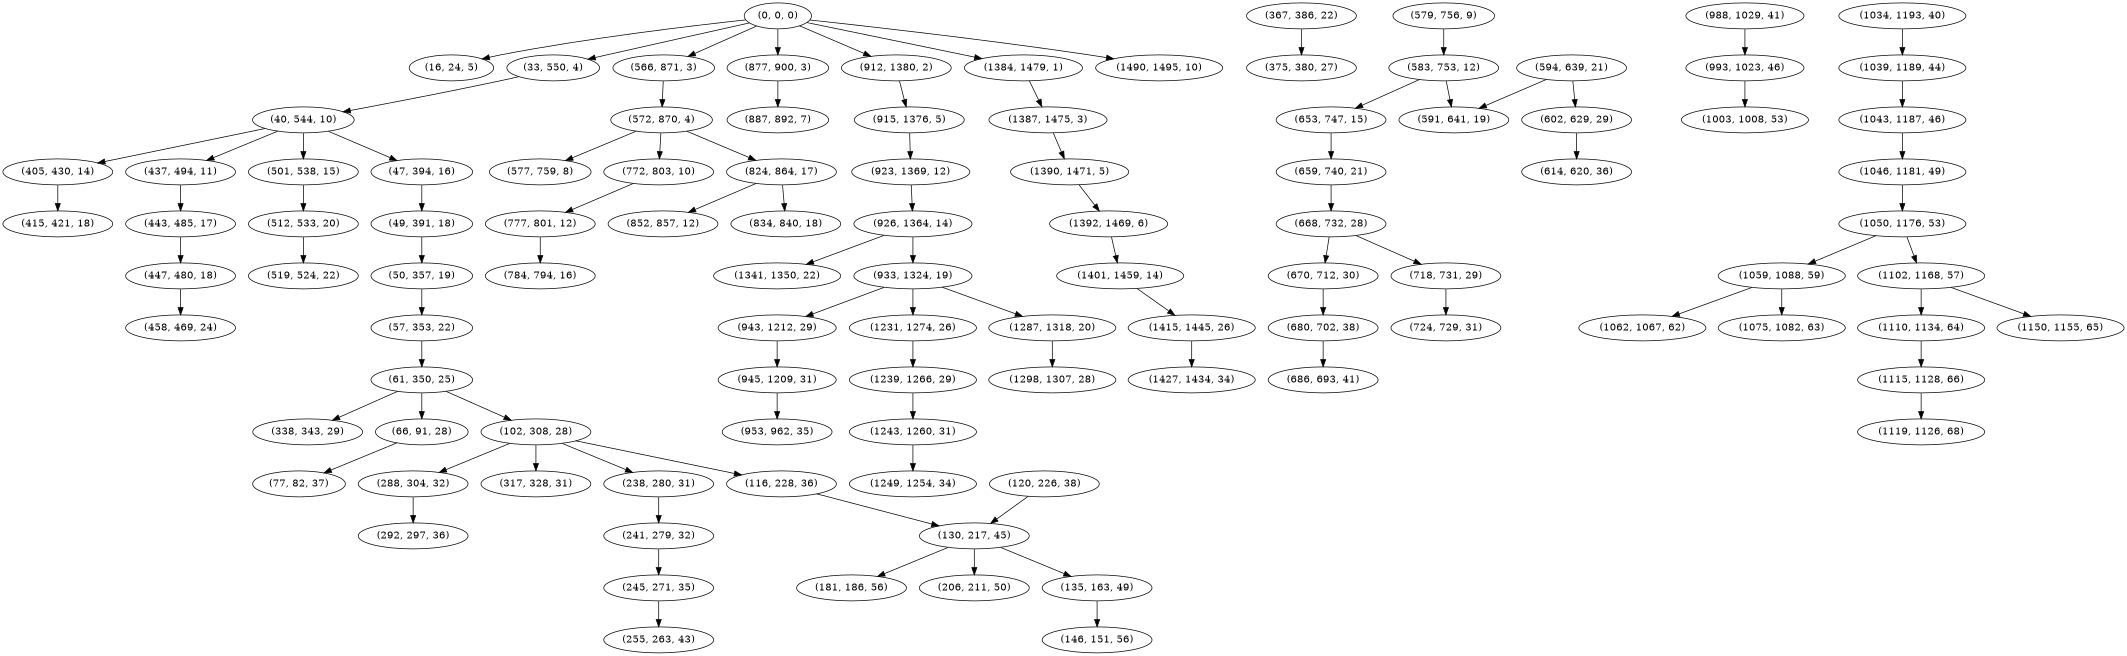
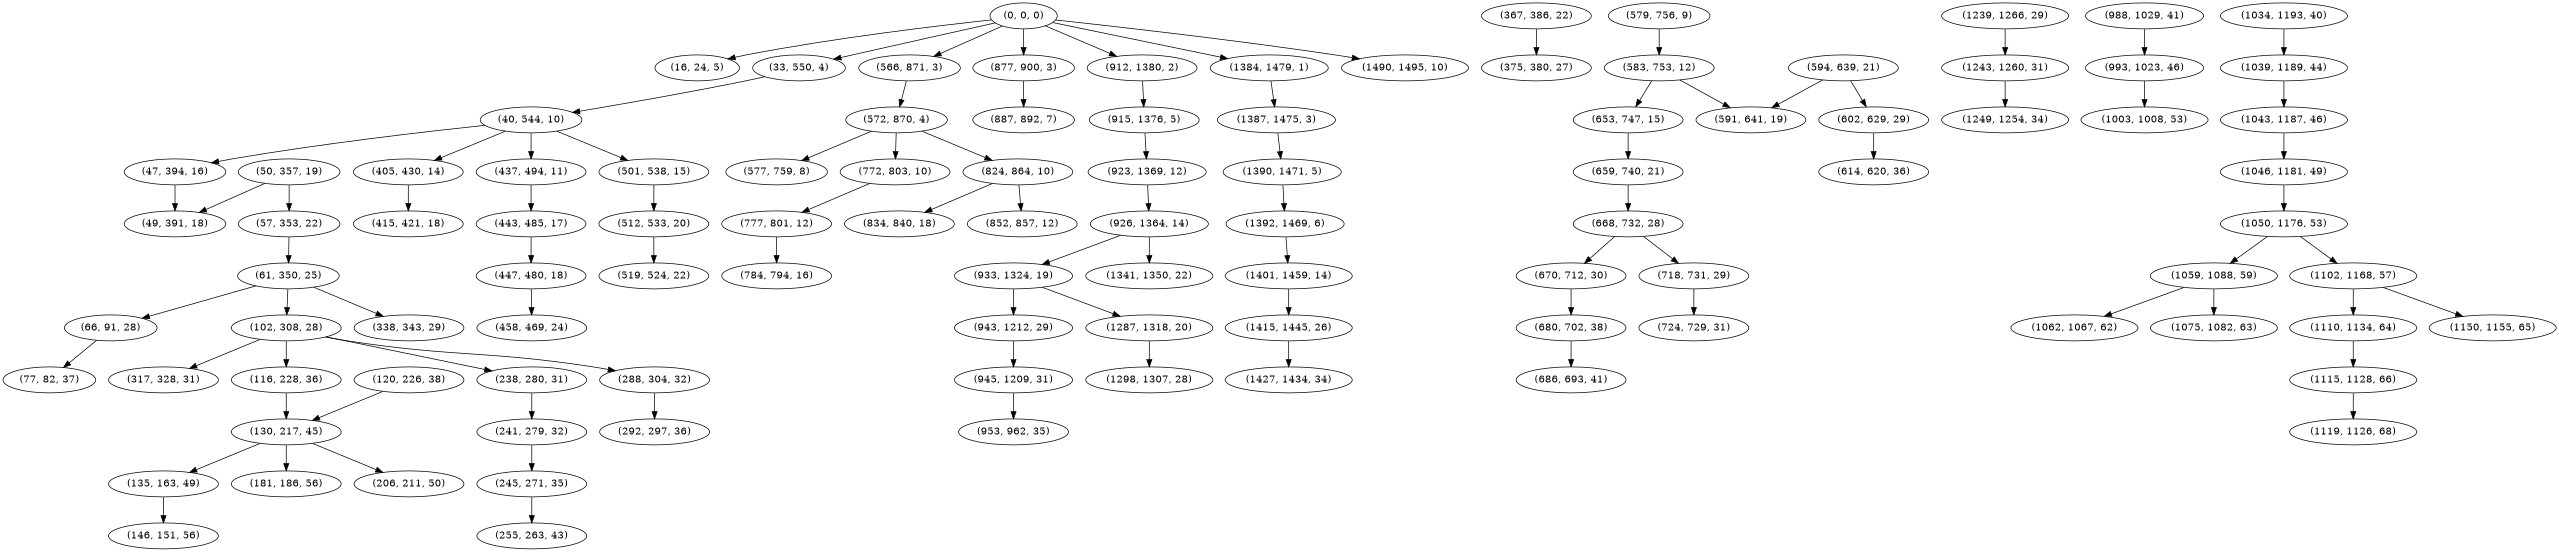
(781, 172) -> (1018, 172)
(422, 246) -> (235, 196)
(913, 328) -> none
